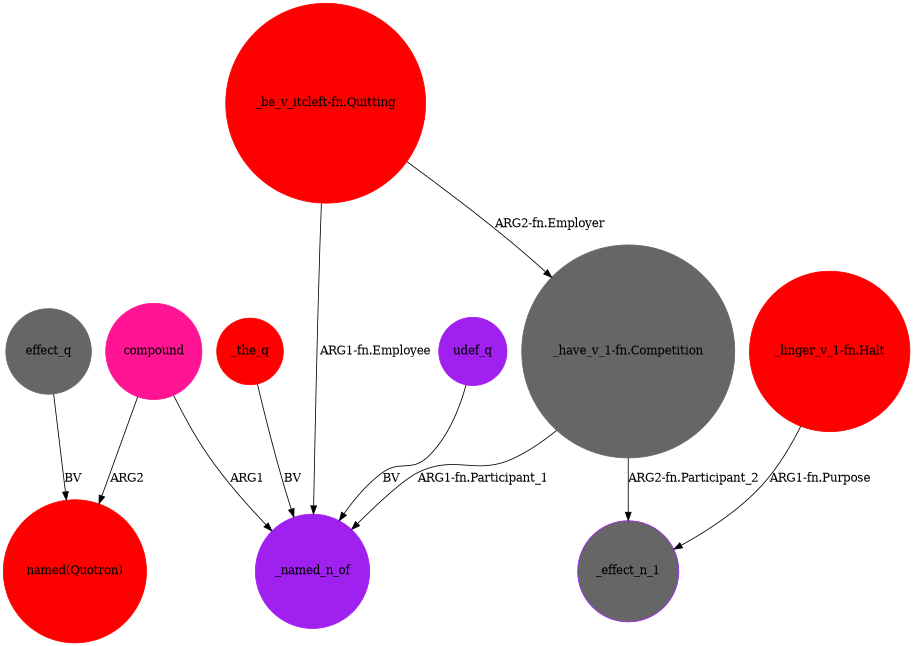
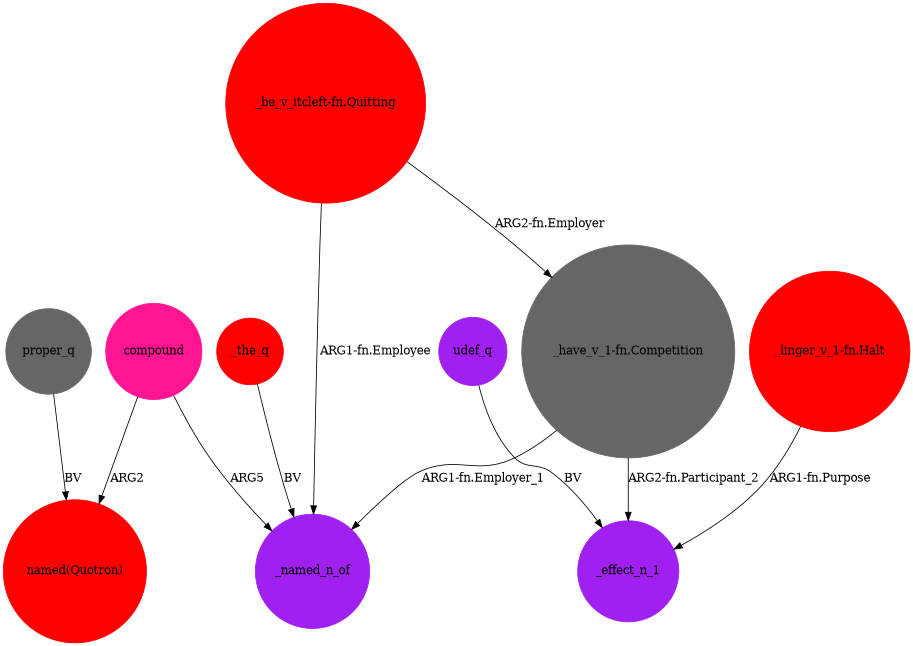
(49, 351) -> (49, 351)
(418, 463) -> (526, 464)
(247, 479) -> (247, 479)
(483, 479) -> (483, 479)
(628, 571) -> (628, 571)
